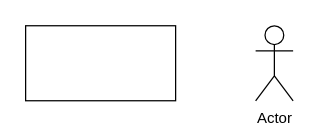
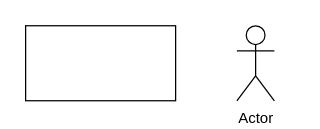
(274, 63) -> (256, 63)
